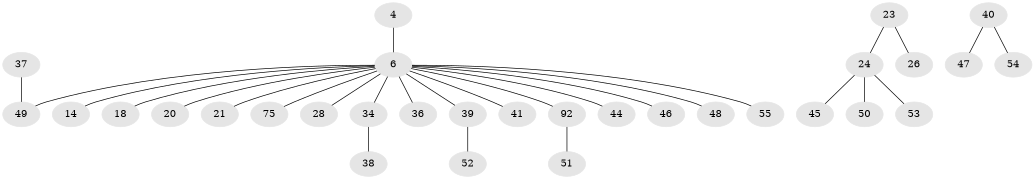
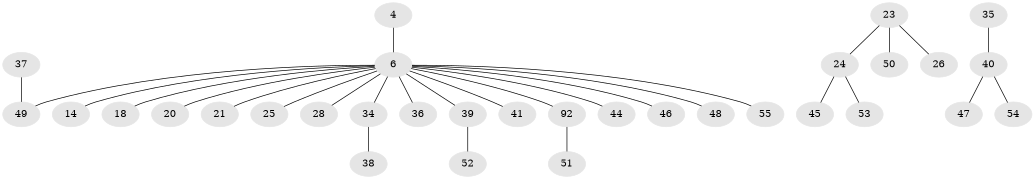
none -> (989, 15)
(865, 90) -> (889, 40)
(269, 114) -> (269, 114)
